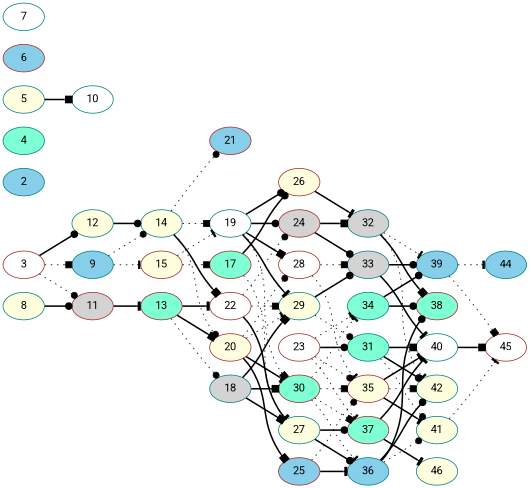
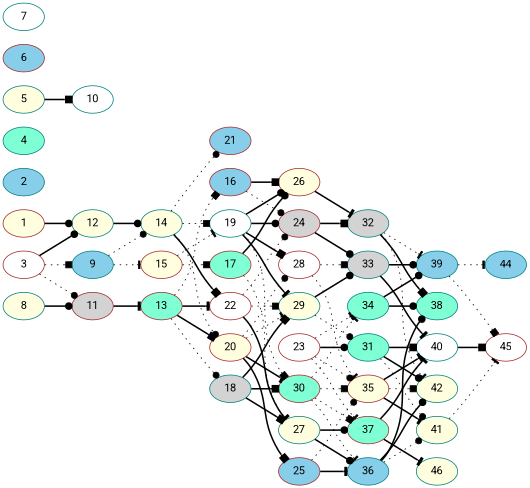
none -> (230, 182)
none -> (24, 223)
(437, 306) -> (437, 306)
